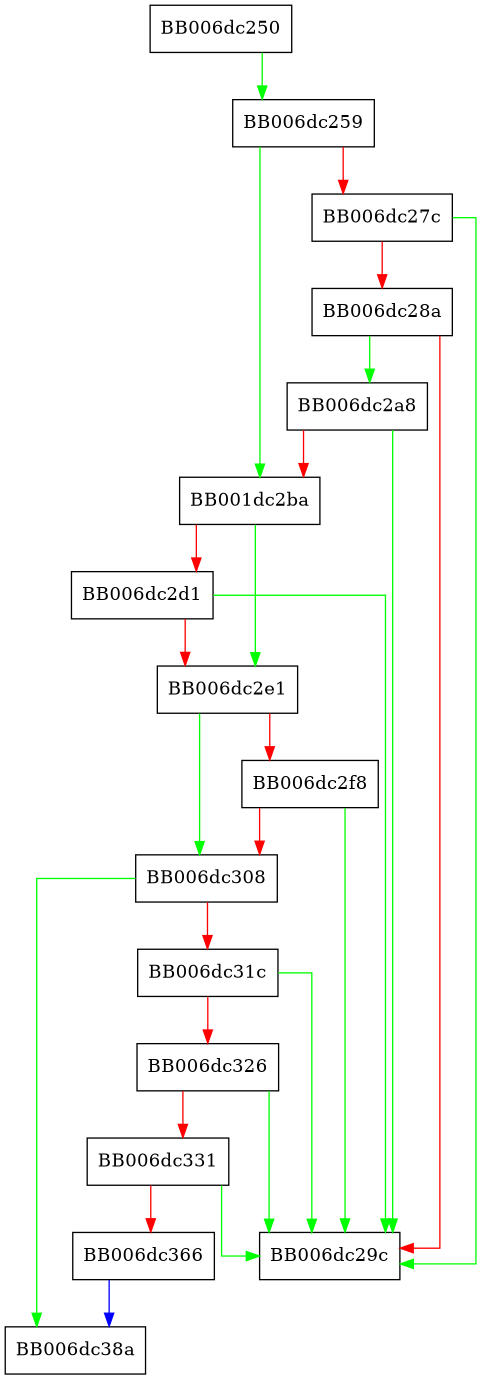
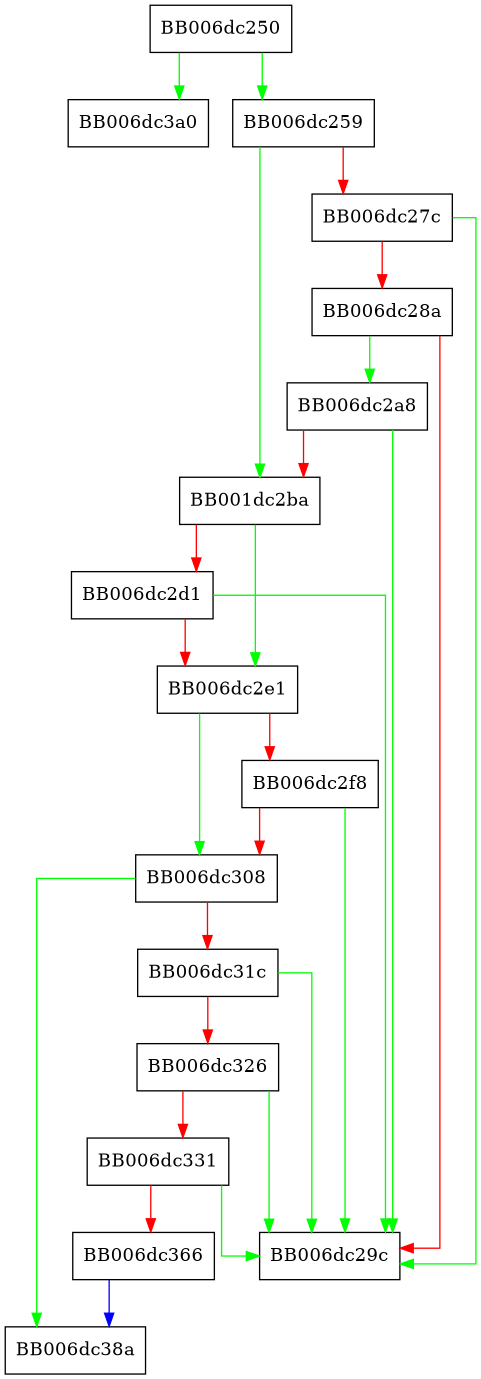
none -> (138, 123)
